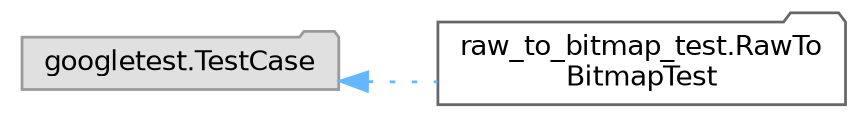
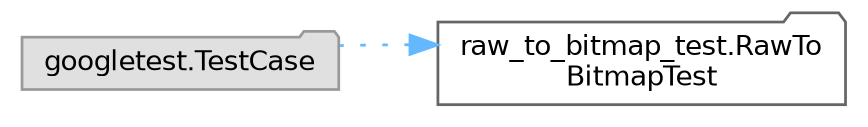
(403, 82) -> (375, 45)
